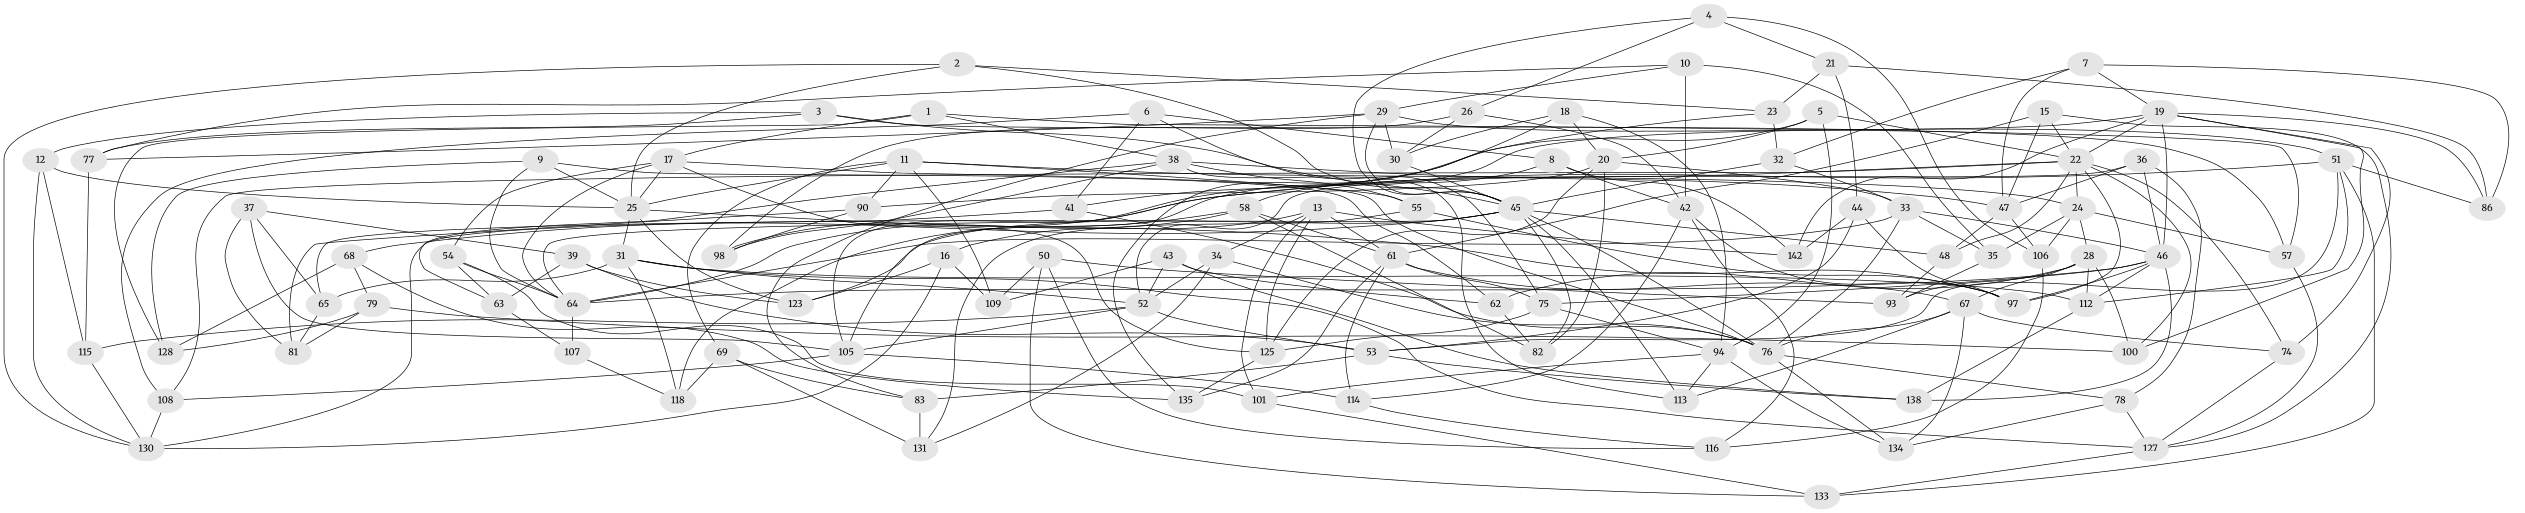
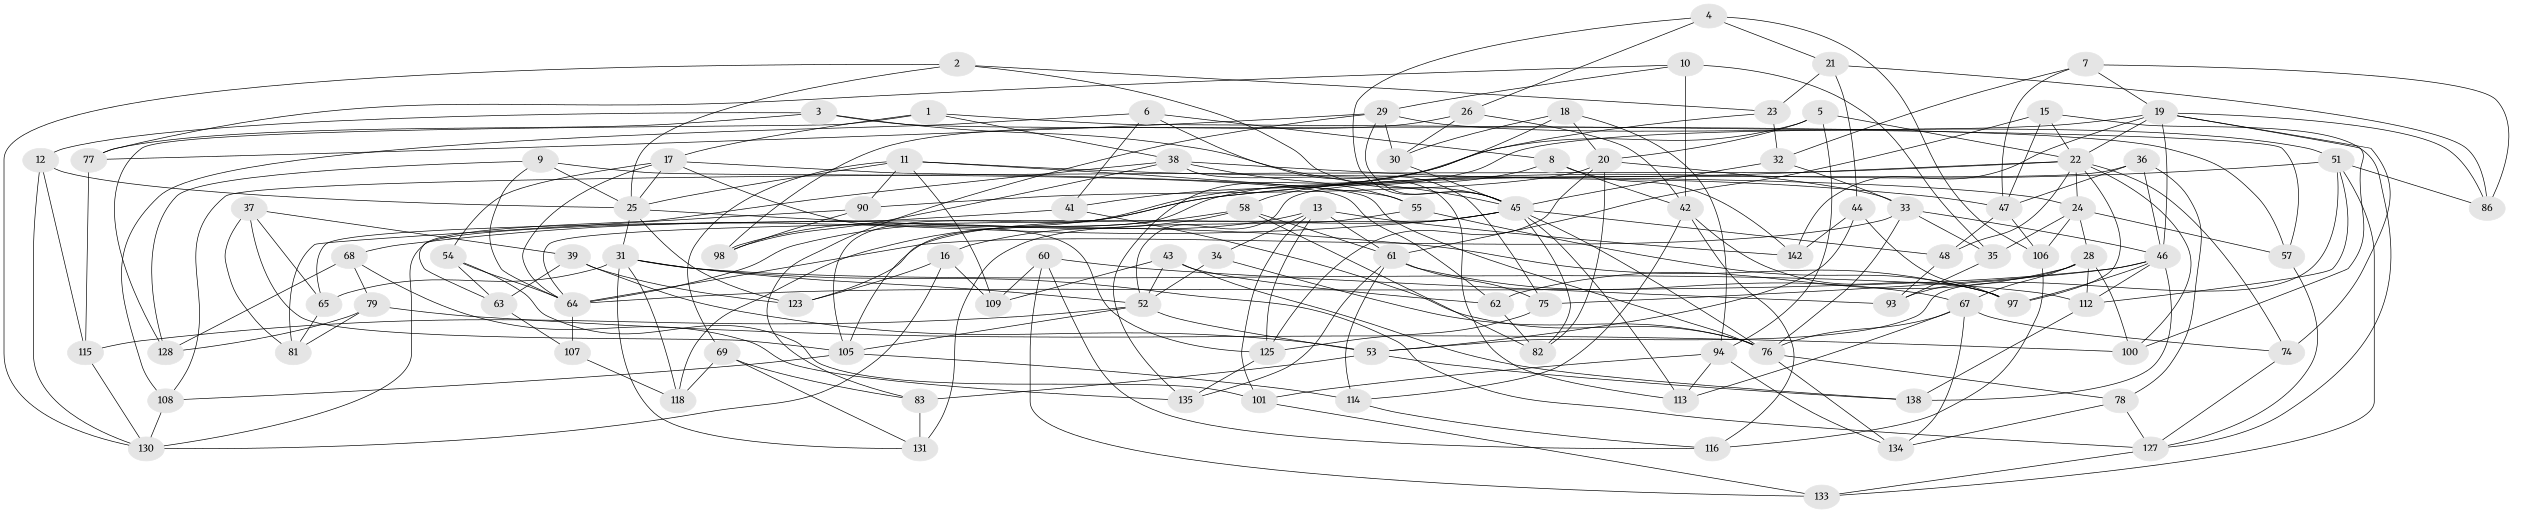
(1044, 257) -> (1044, 257)
(1638, 331) -> none
(1077, 376) -> (700, 432)
